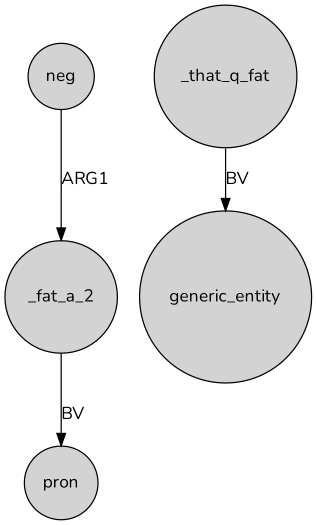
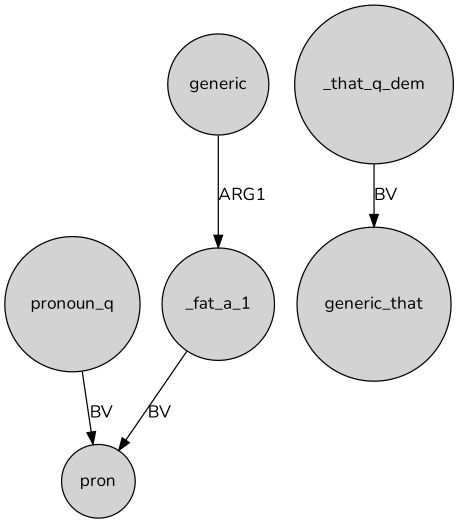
(61, 76) -> (218, 84)
(226, 76) -> (374, 84)
(61, 297) -> (218, 304)
(226, 297) -> (374, 304)
none -> (72, 304)
